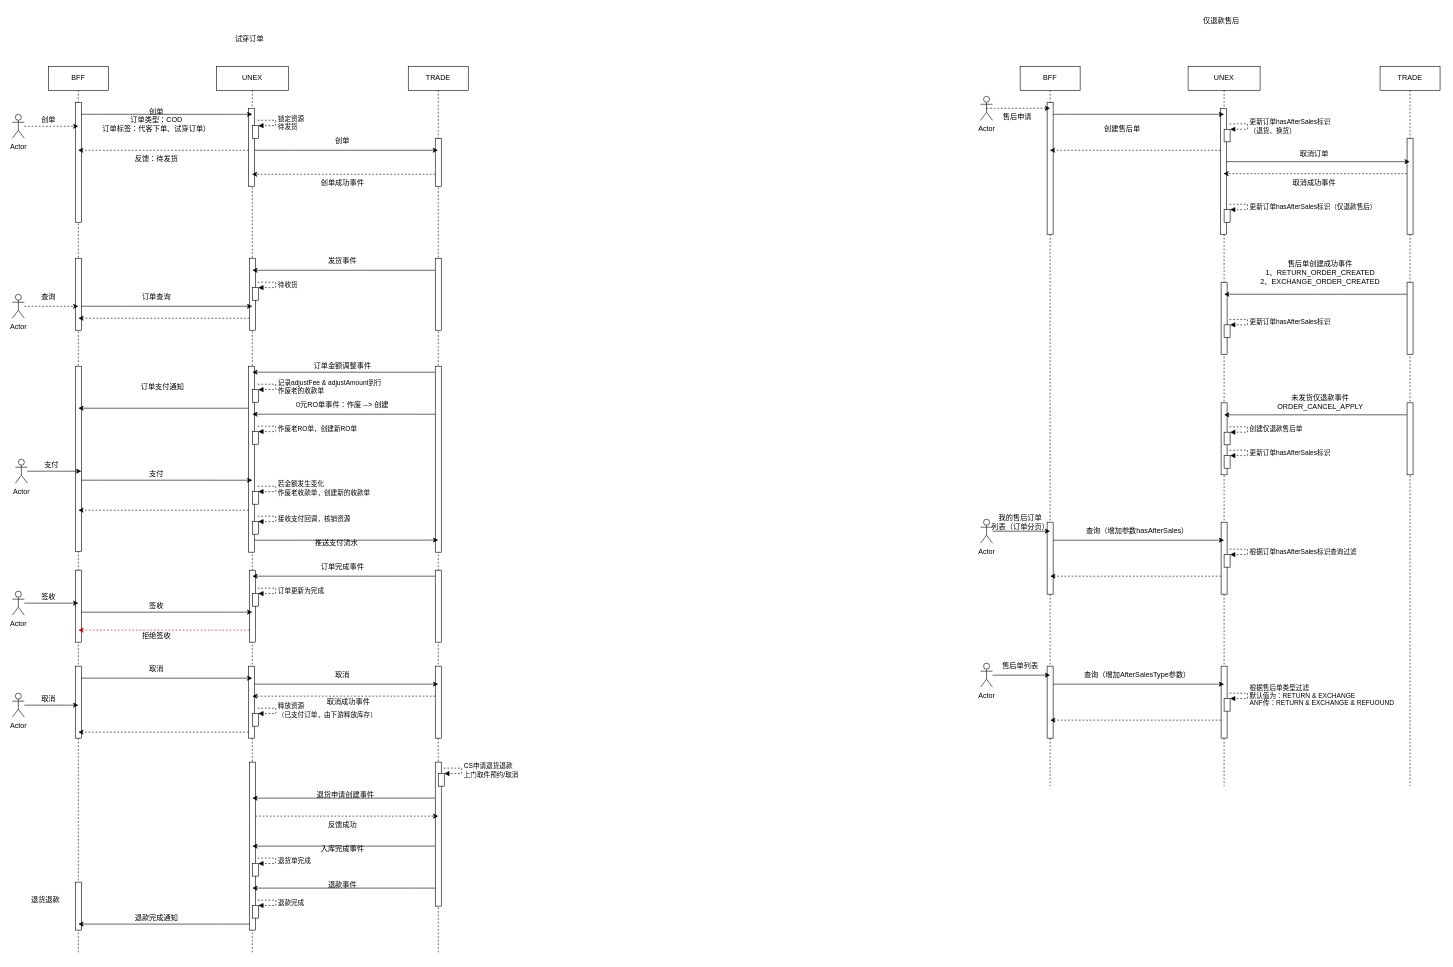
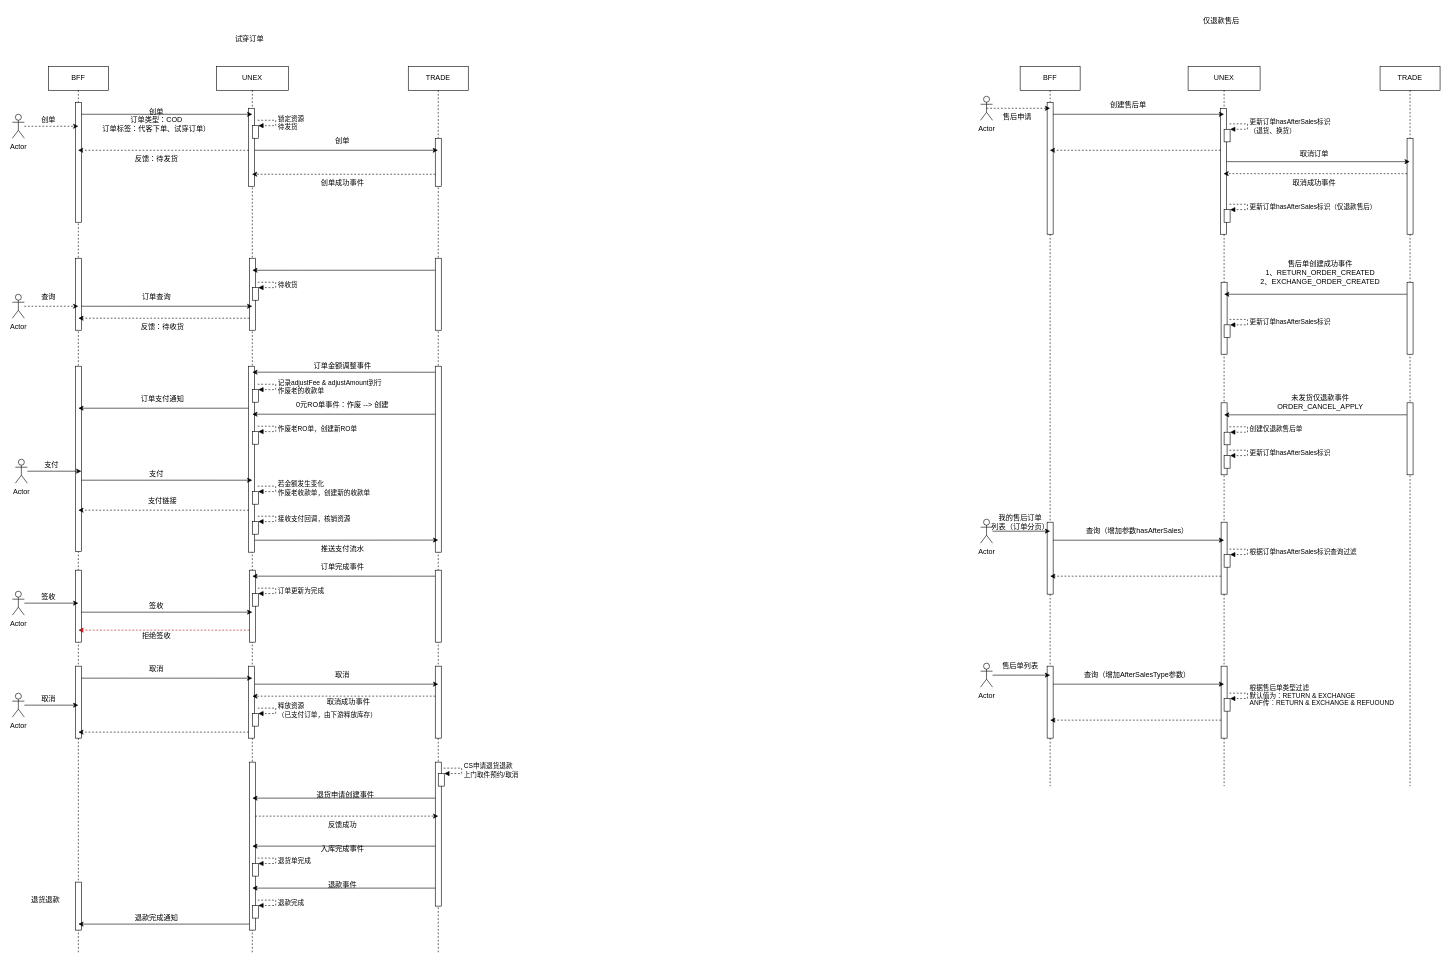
(1122, 129) -> (1128, 105)
(342, 261) -> none
none -> (162, 327)
(162, 387) -> (162, 399)
none -> (162, 501)
(336, 543) -> (342, 549)
